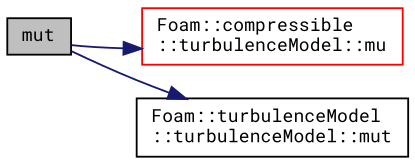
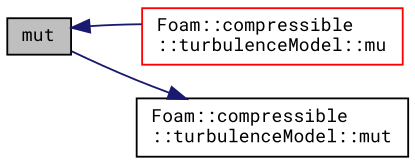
(97, 47) -> (116, 25)
(272, 128) -> (272, 128)
